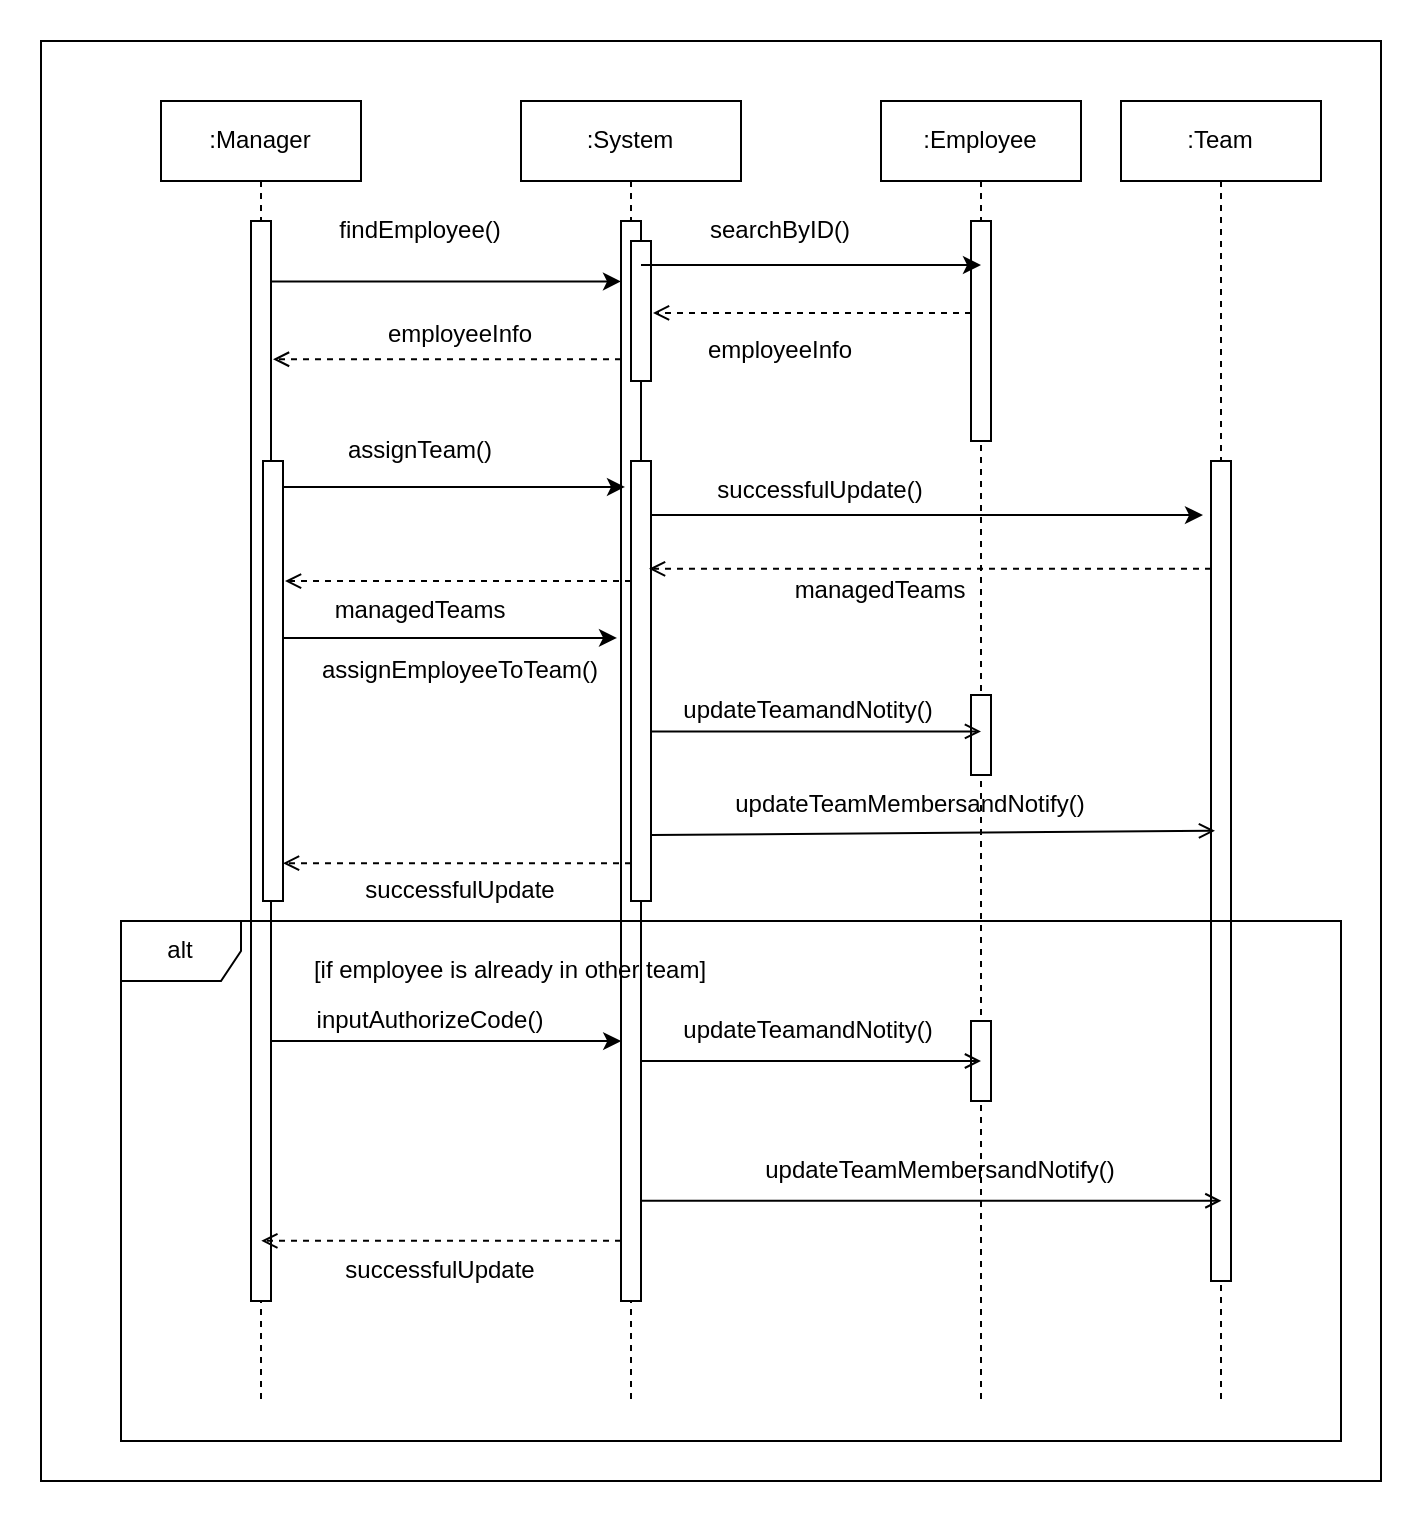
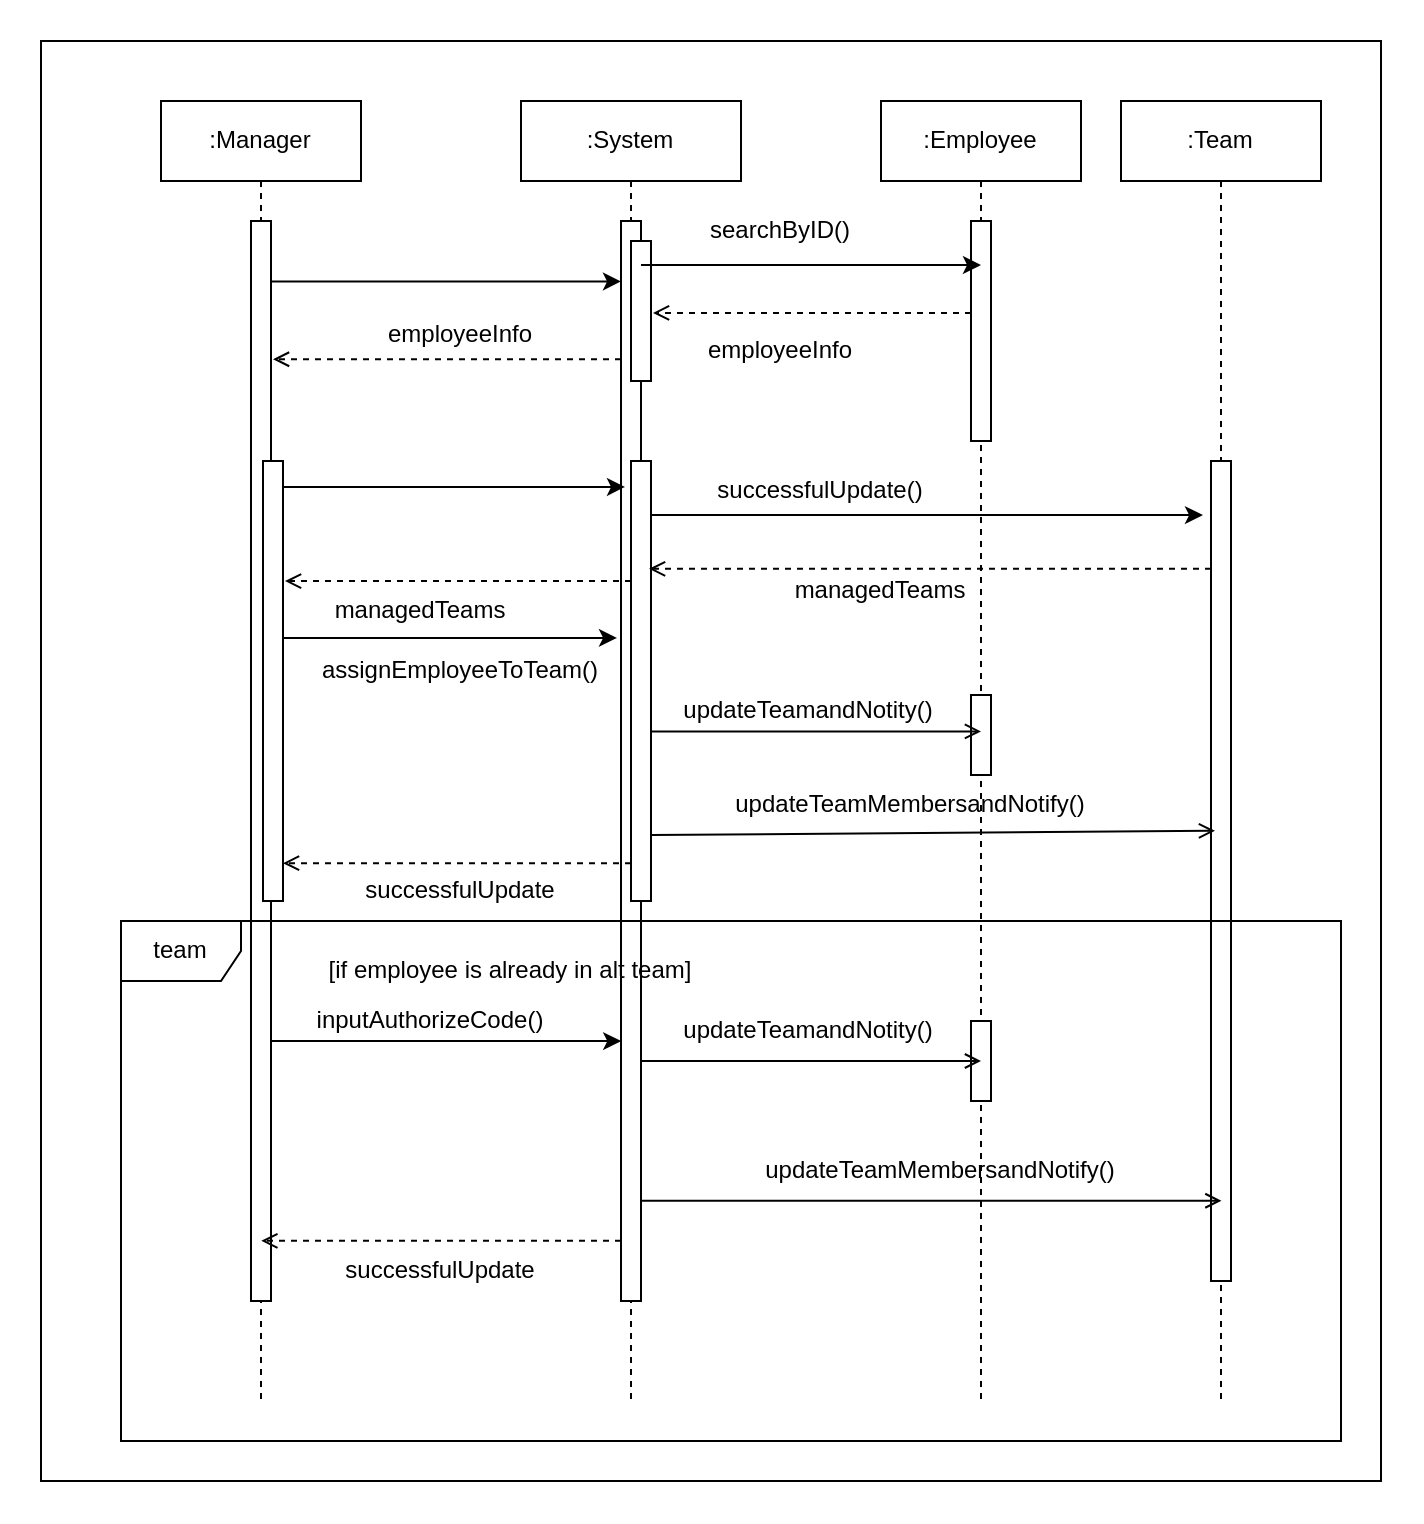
(421, 231) -> none
(421, 451) -> none
(181, 951) -> (181, 951)
(511, 971) -> (511, 971)
